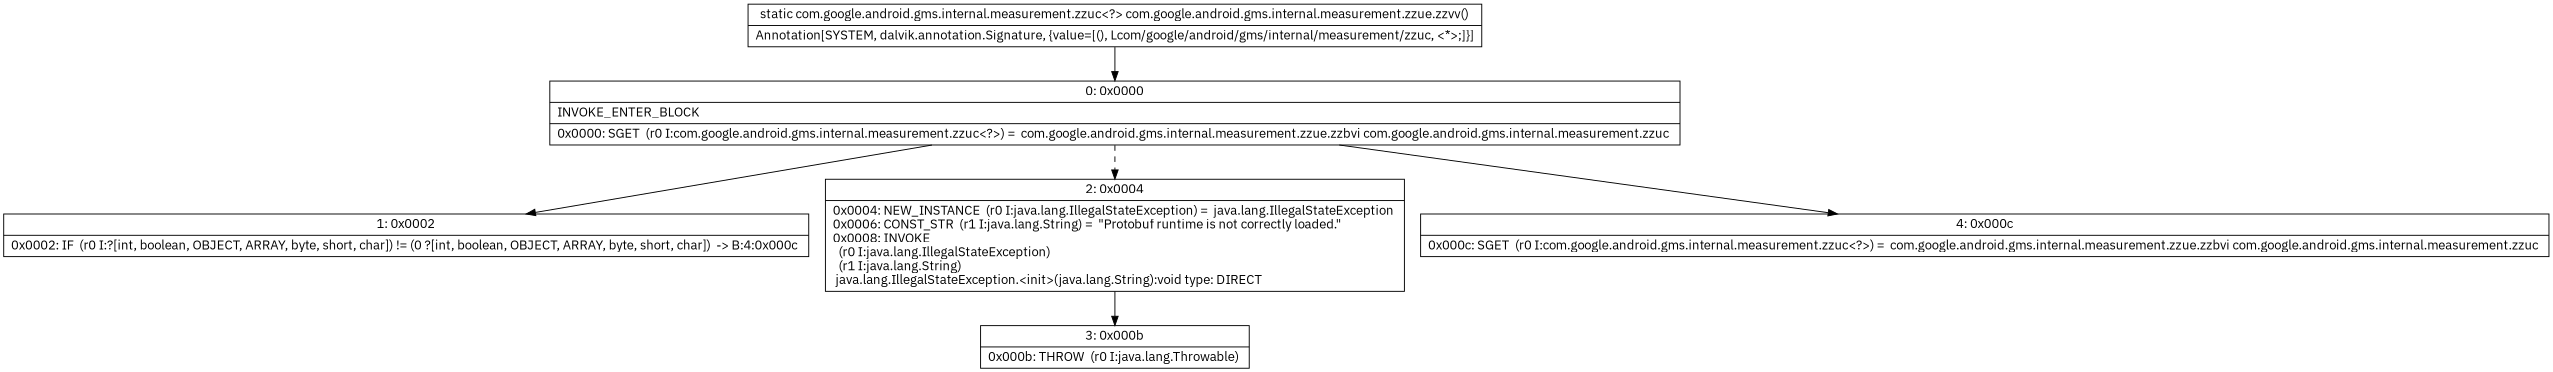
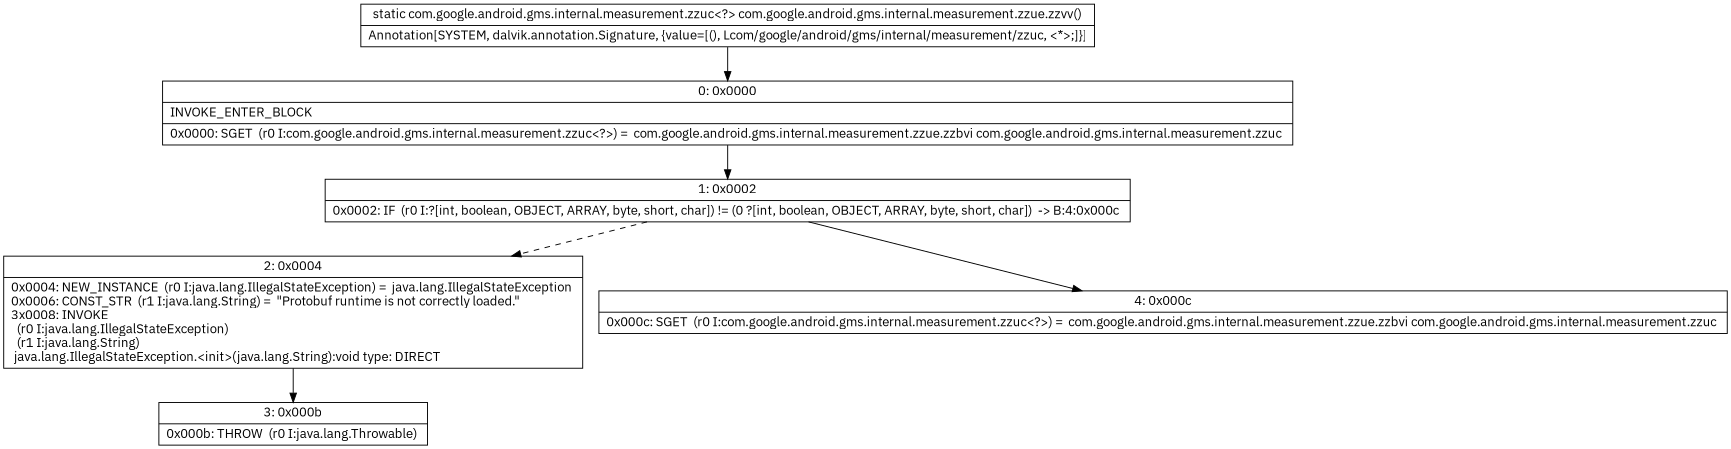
(1115, 158) -> (584, 238)
(1584, 179) -> (941, 255)
(885, 239) -> (63, 315)
